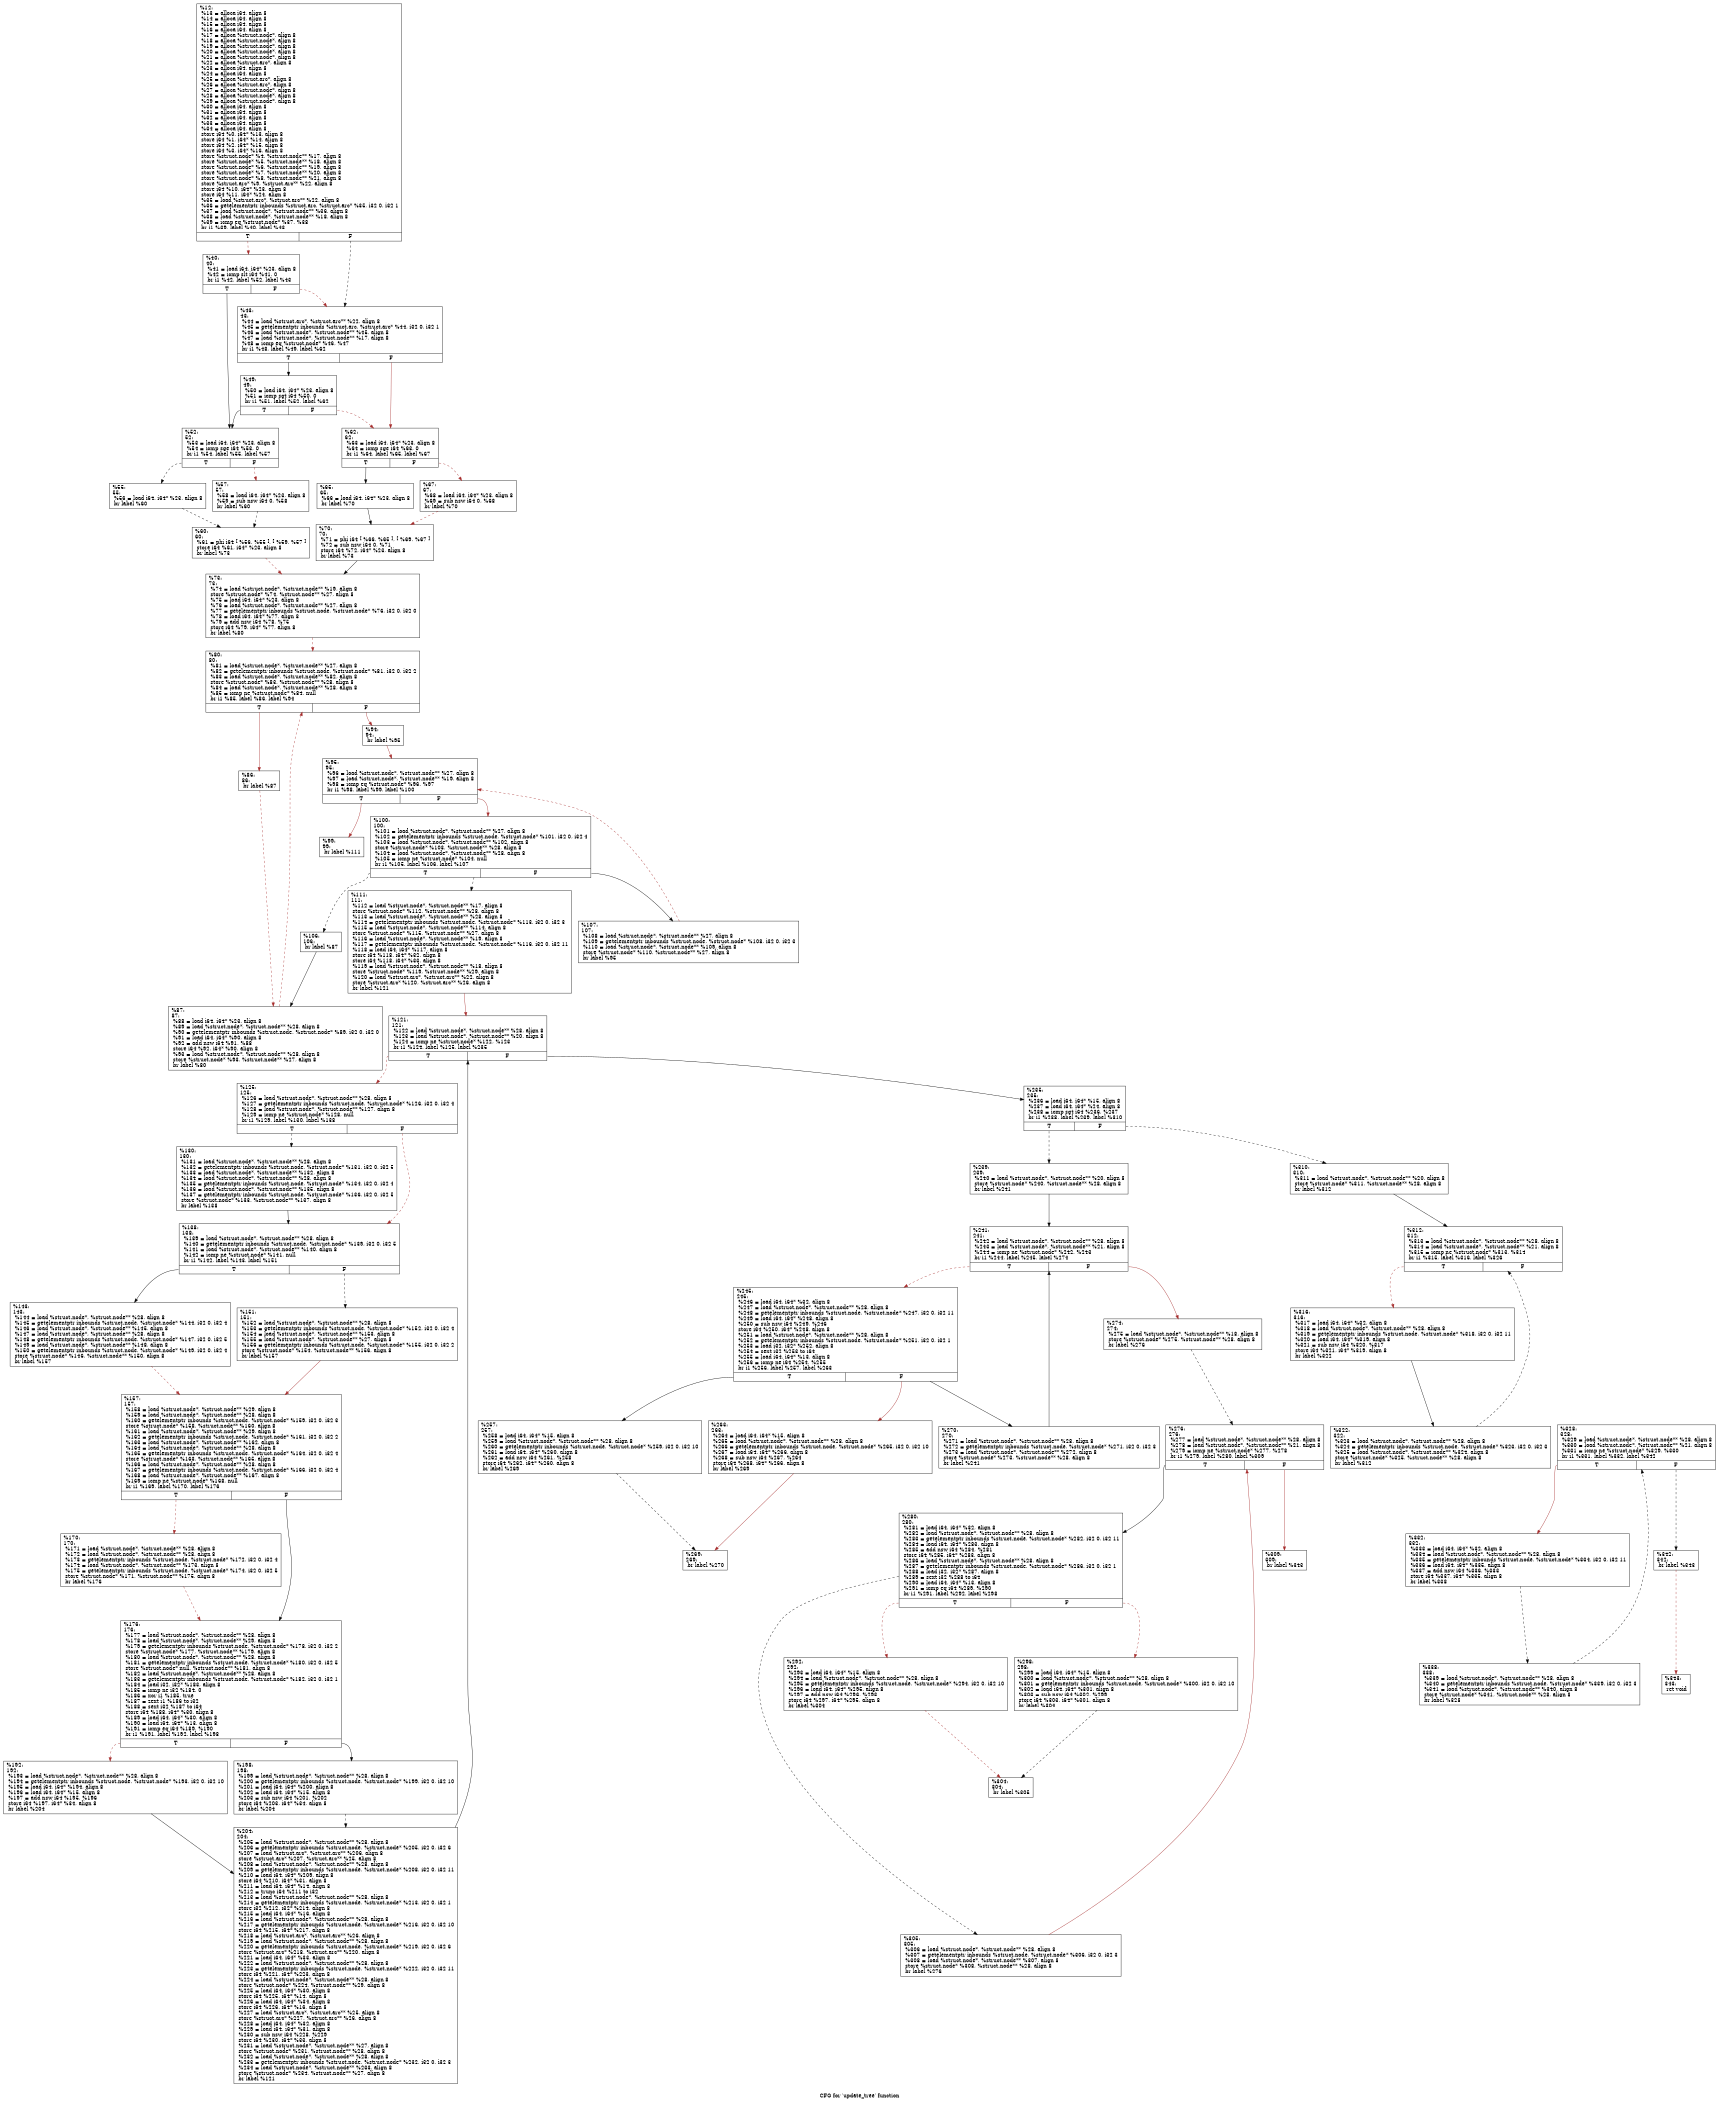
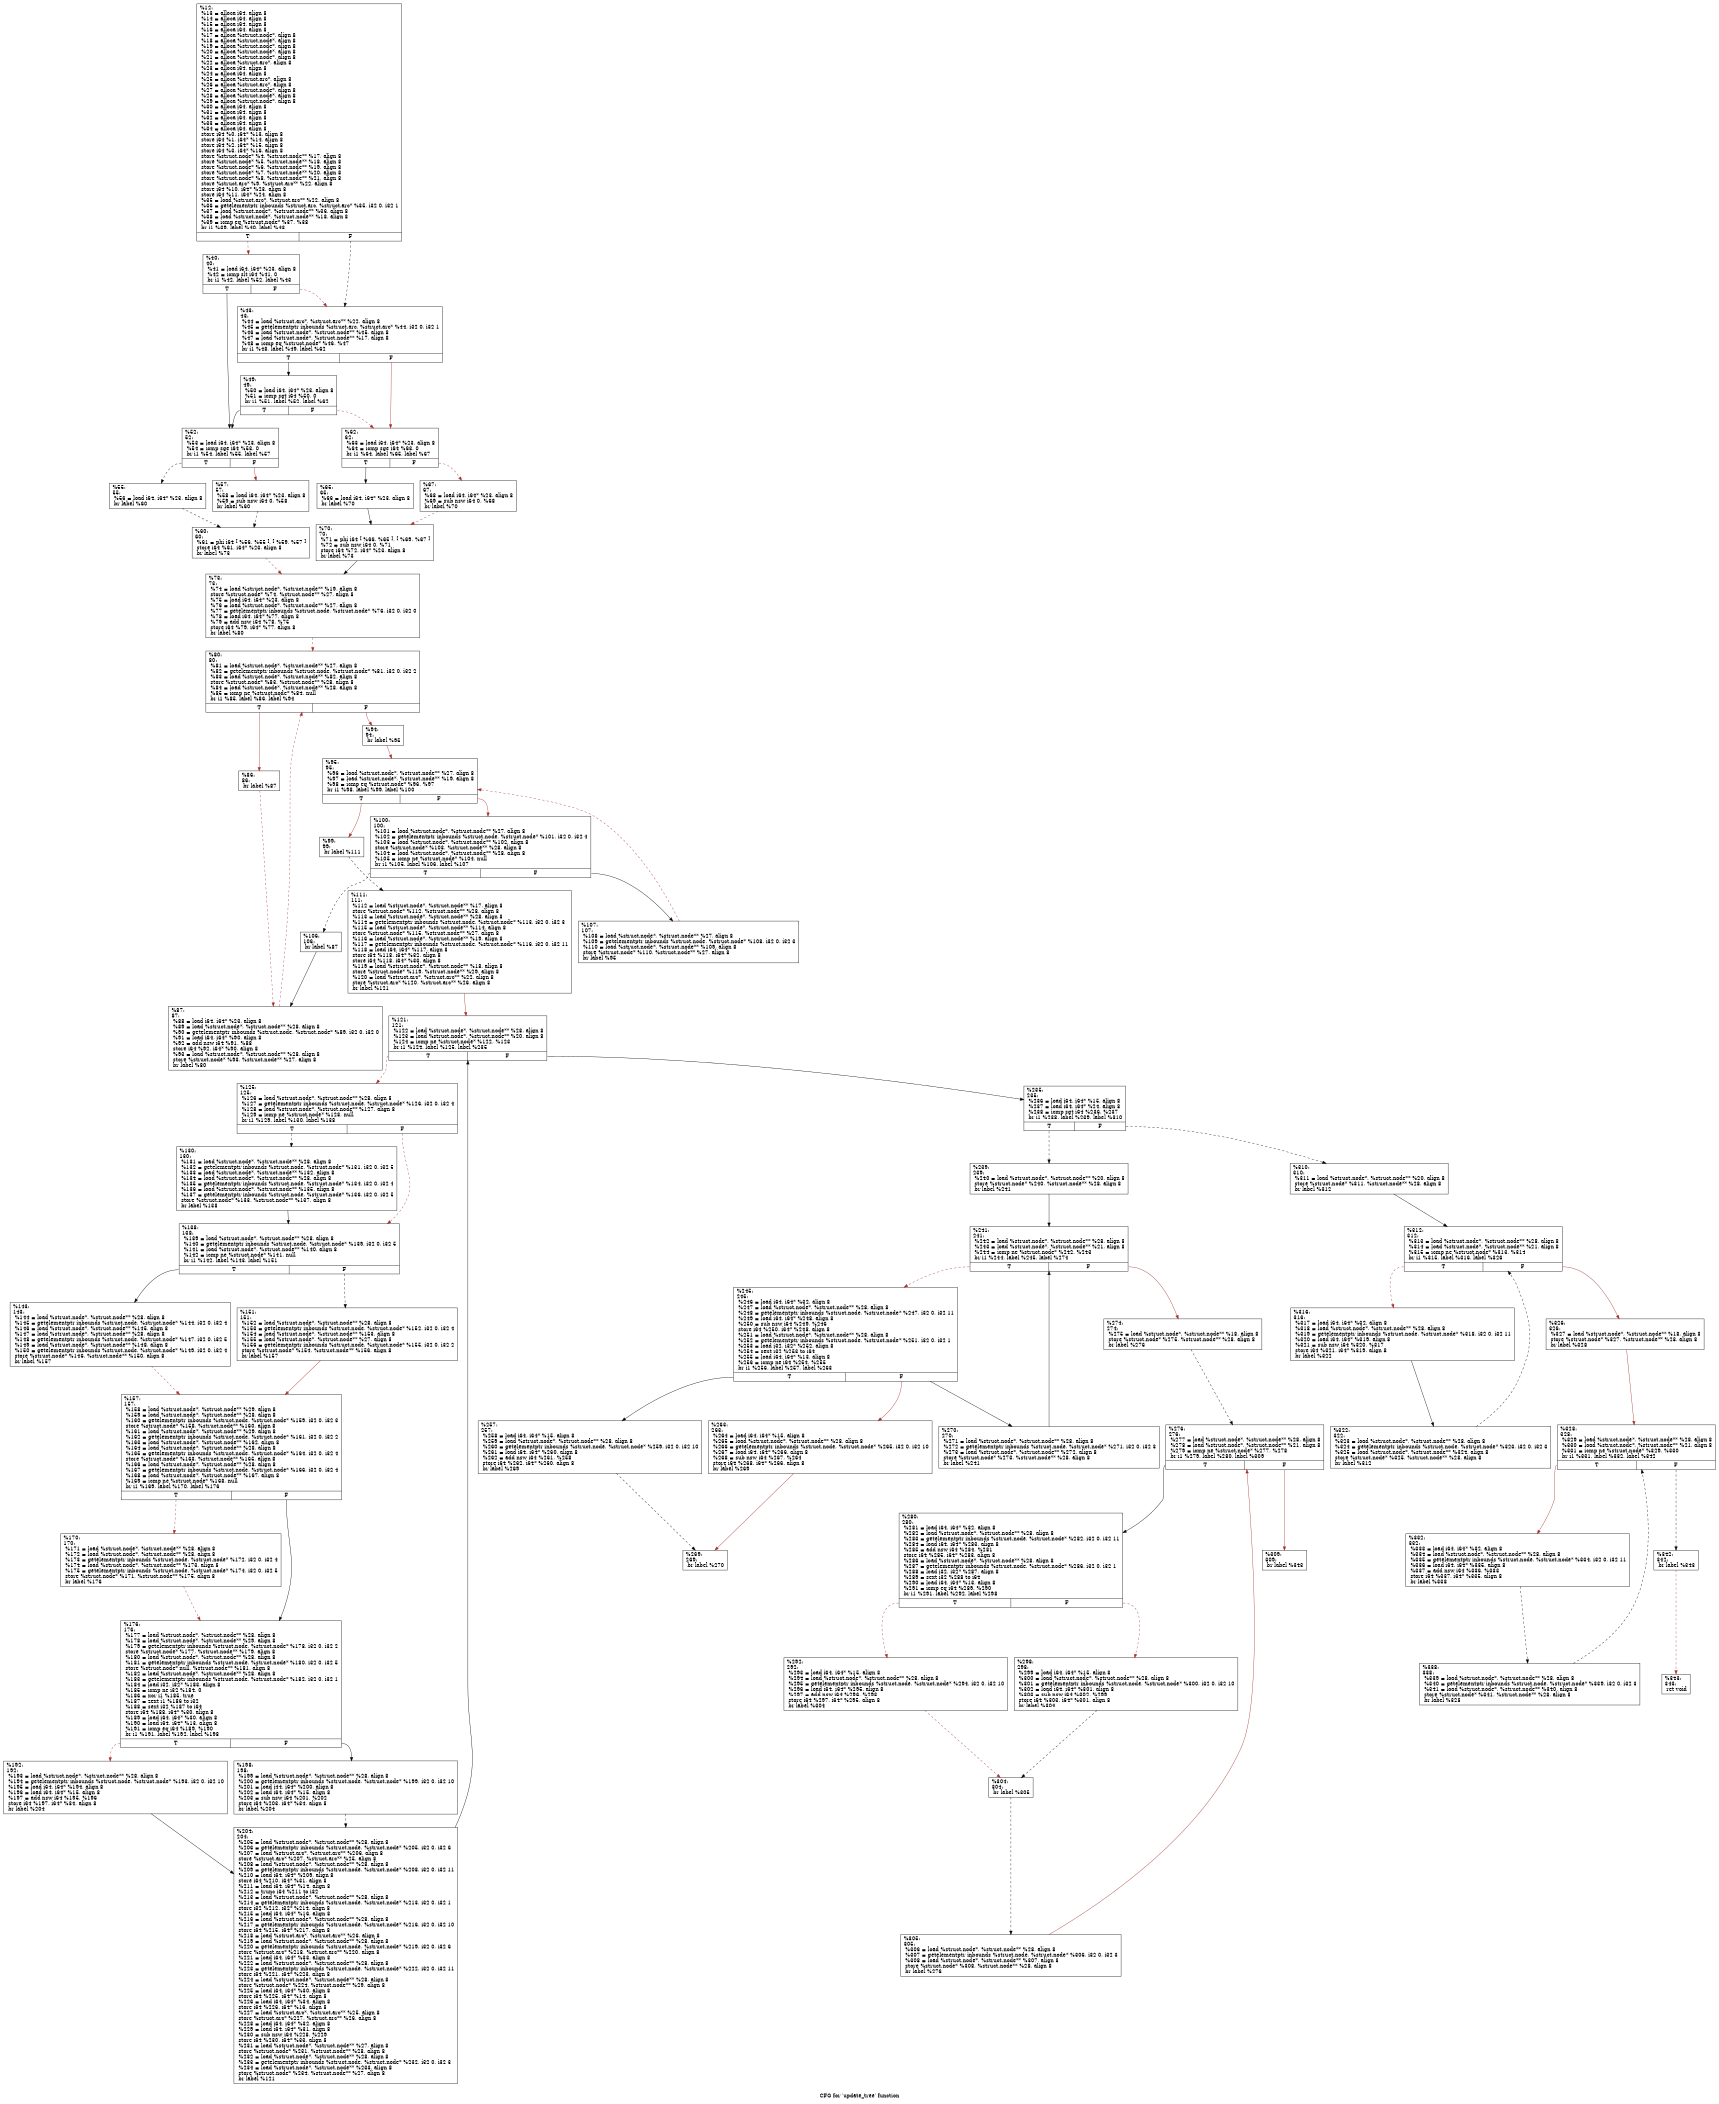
(255, 472) -> (255, 472)
(473, 882) -> (363, 874)
none -> (1625, 1334)
(780, 1752) -> (1011, 1864)
(285, 1787) -> (285, 1787)
